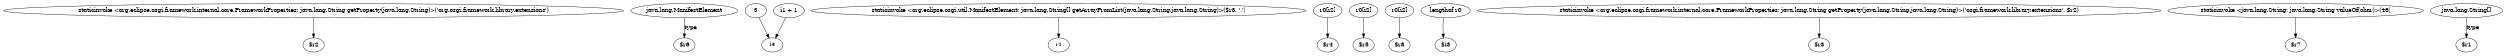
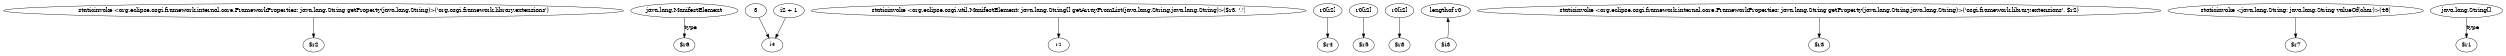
(789, 11) -> (789, 11)
(1443, 26) -> (1448, 30)
